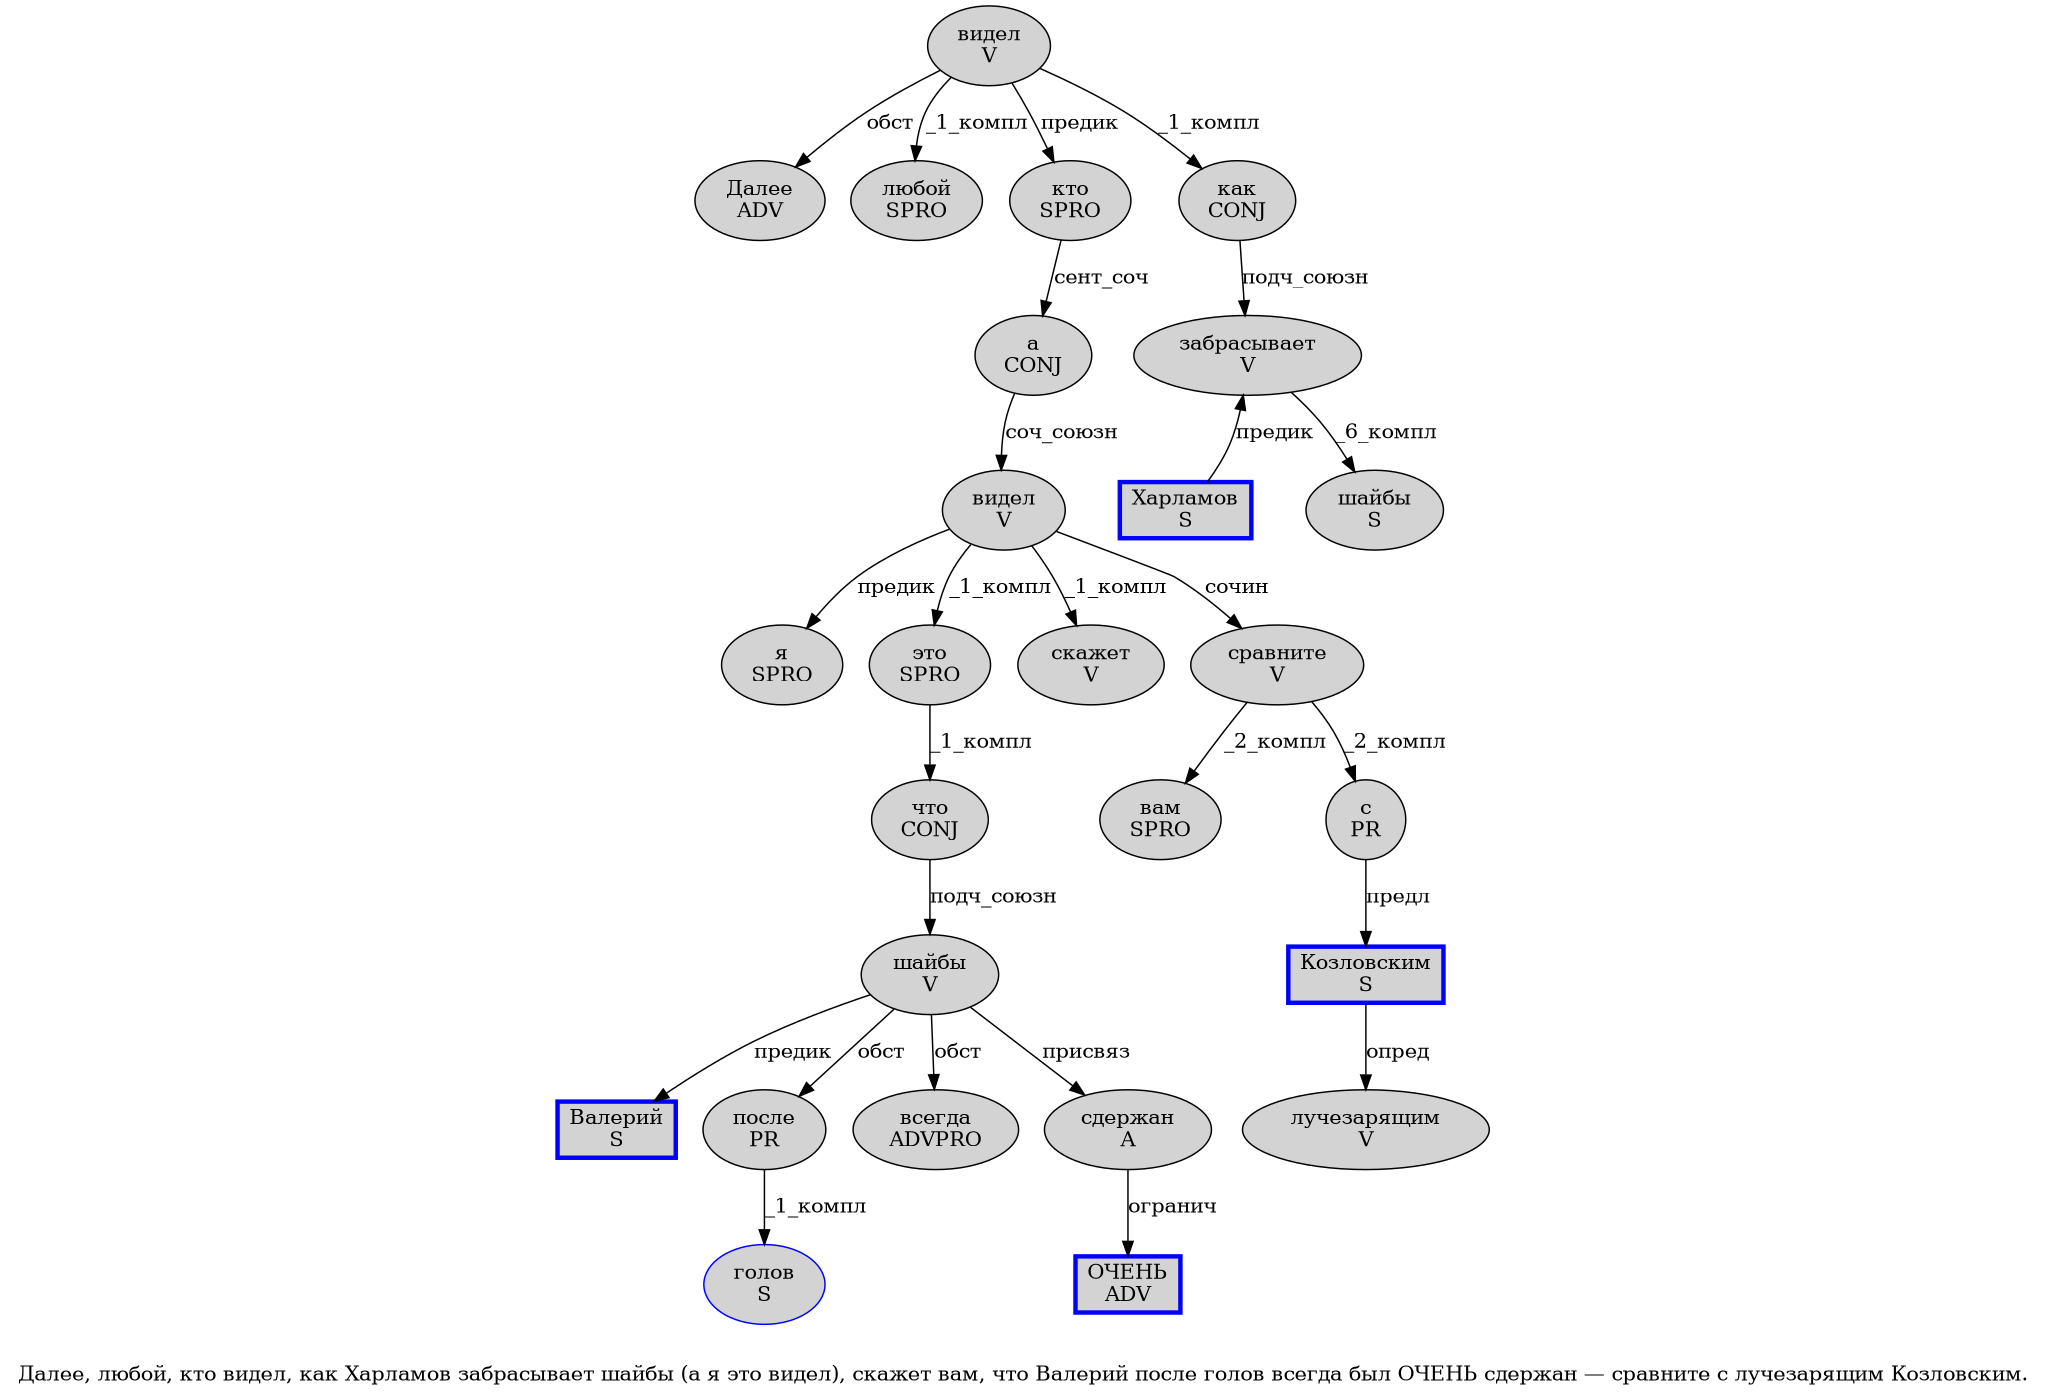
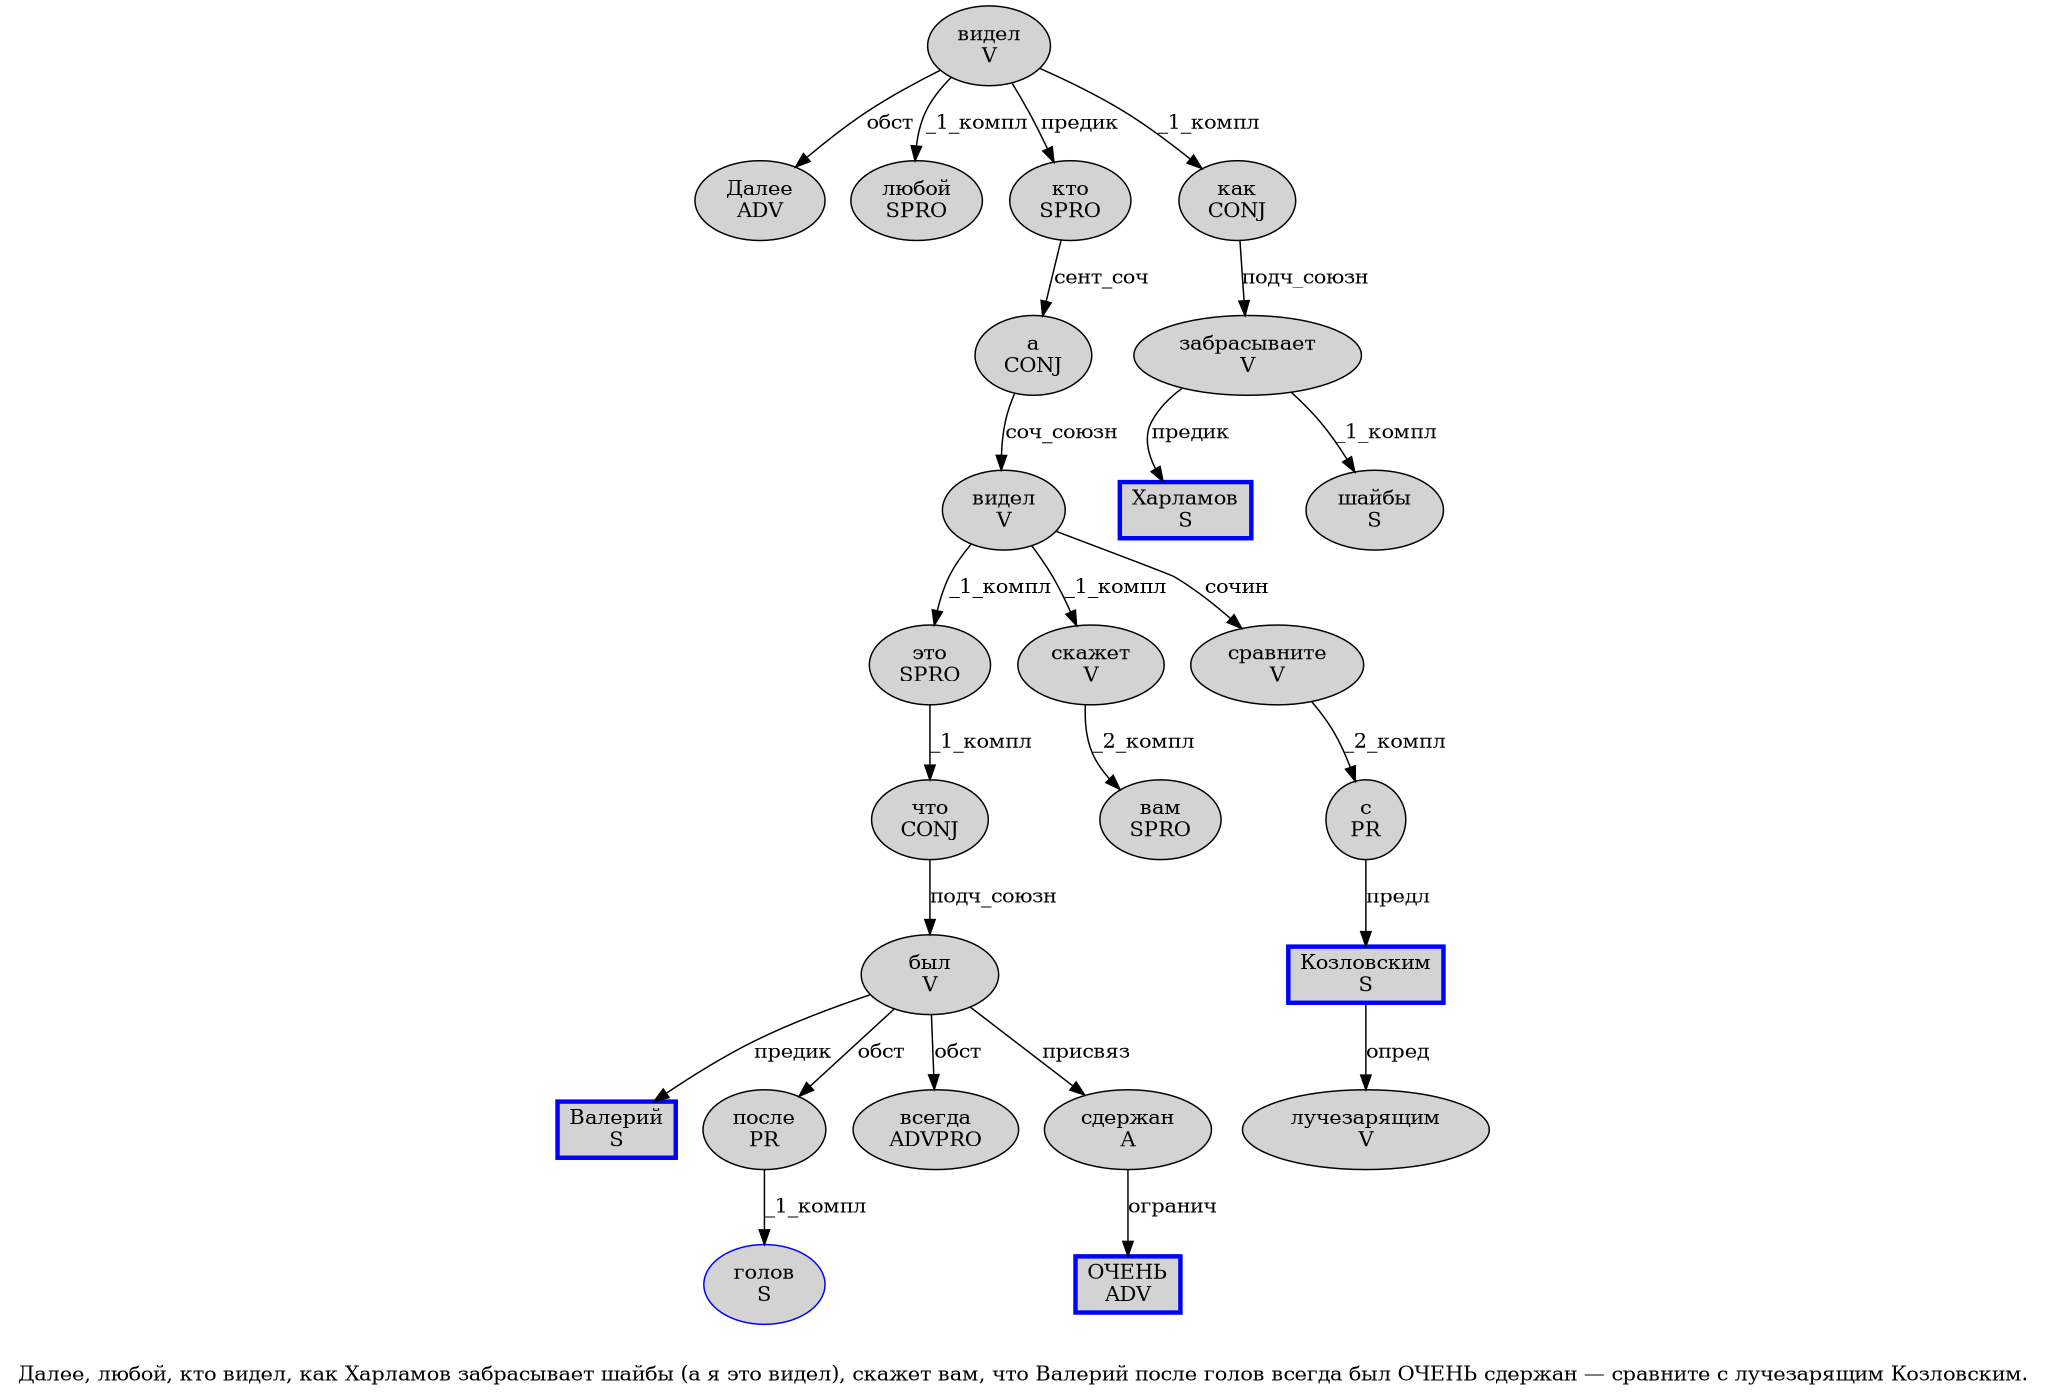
(1387, 433) -> (1387, 433)
(1228, 448) -> (1151, 423)
(782, 665) -> none
(1220, 736) -> (1089, 744)
(930, 975) -> (930, 975)
